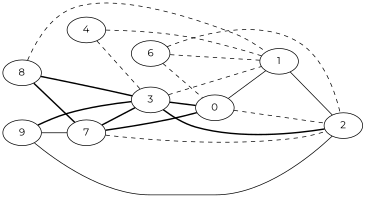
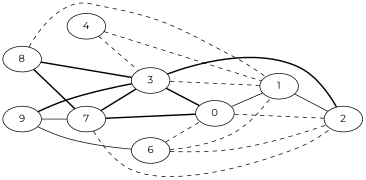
(185, 195) -> (83, 142)
